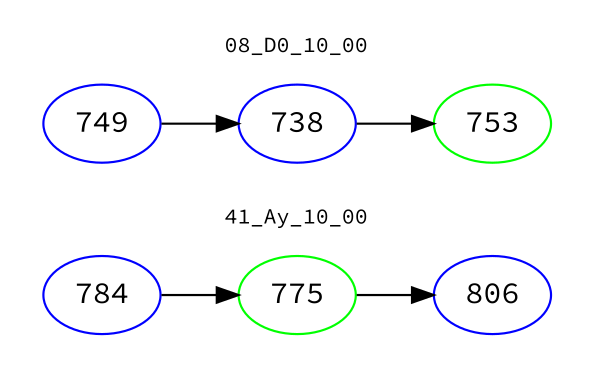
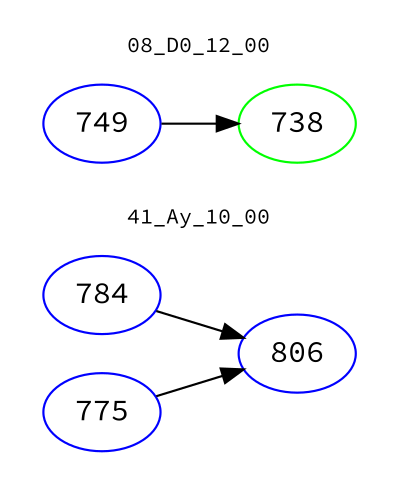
(297, 47) -> (200, 47)
(297, 124) -> (297, 124)
(492, 124) -> none
(189, 295) -> (189, 321)
(297, 295) -> (102, 412)
